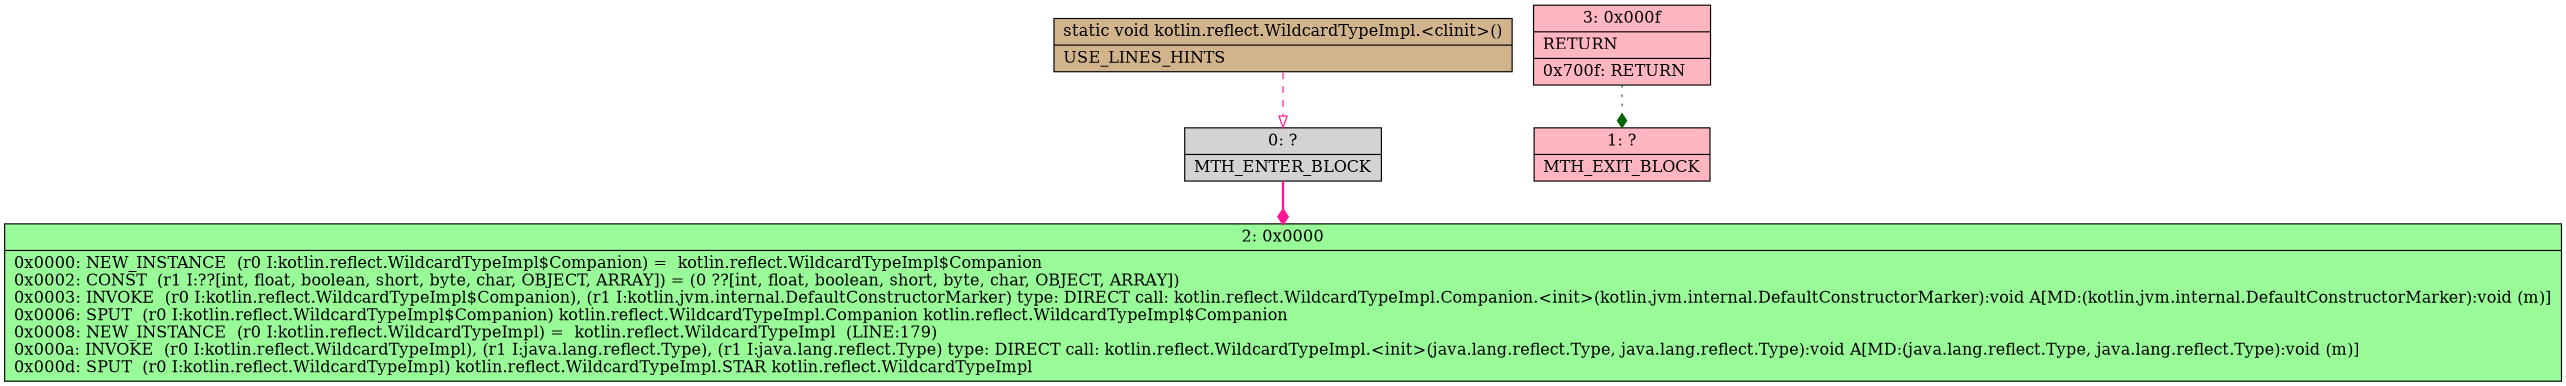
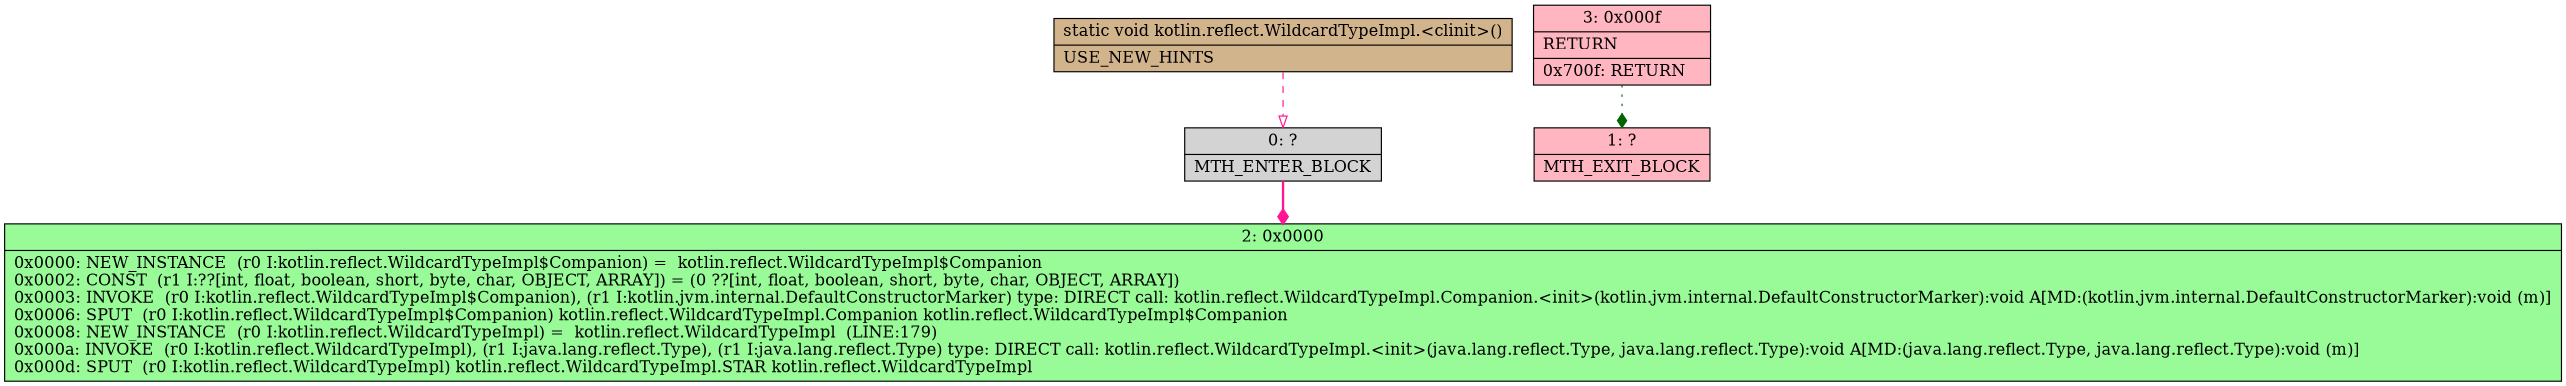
(1145, 58) -> (1139, 58)
